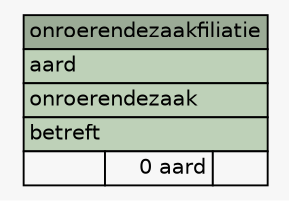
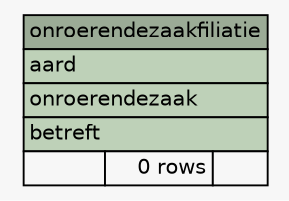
(173, 167) -> (172, 167)
